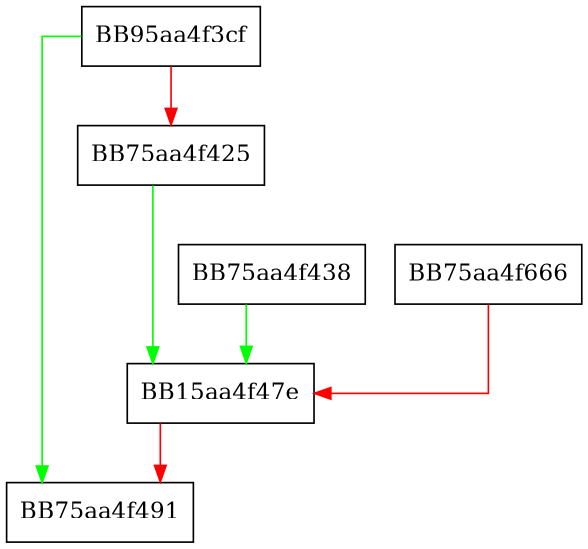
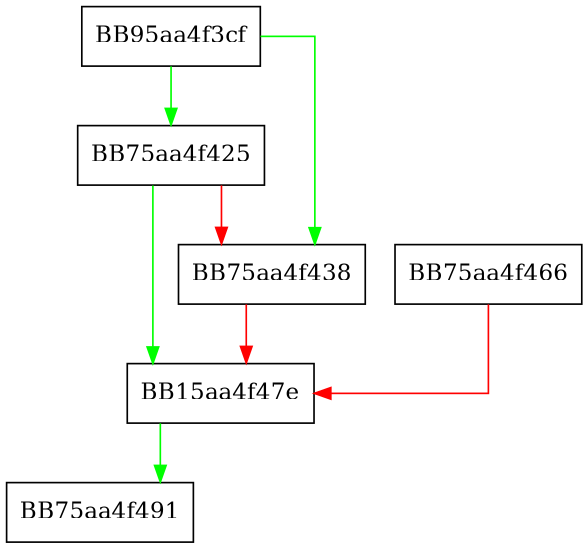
(171, 87) -> (171, 87)
none -> (221, 206)
(42, 232) -> (315, 105)
(488, 274) -> (488, 274)
(246, 325) -> (246, 325)
(160, 444) -> (160, 444)
